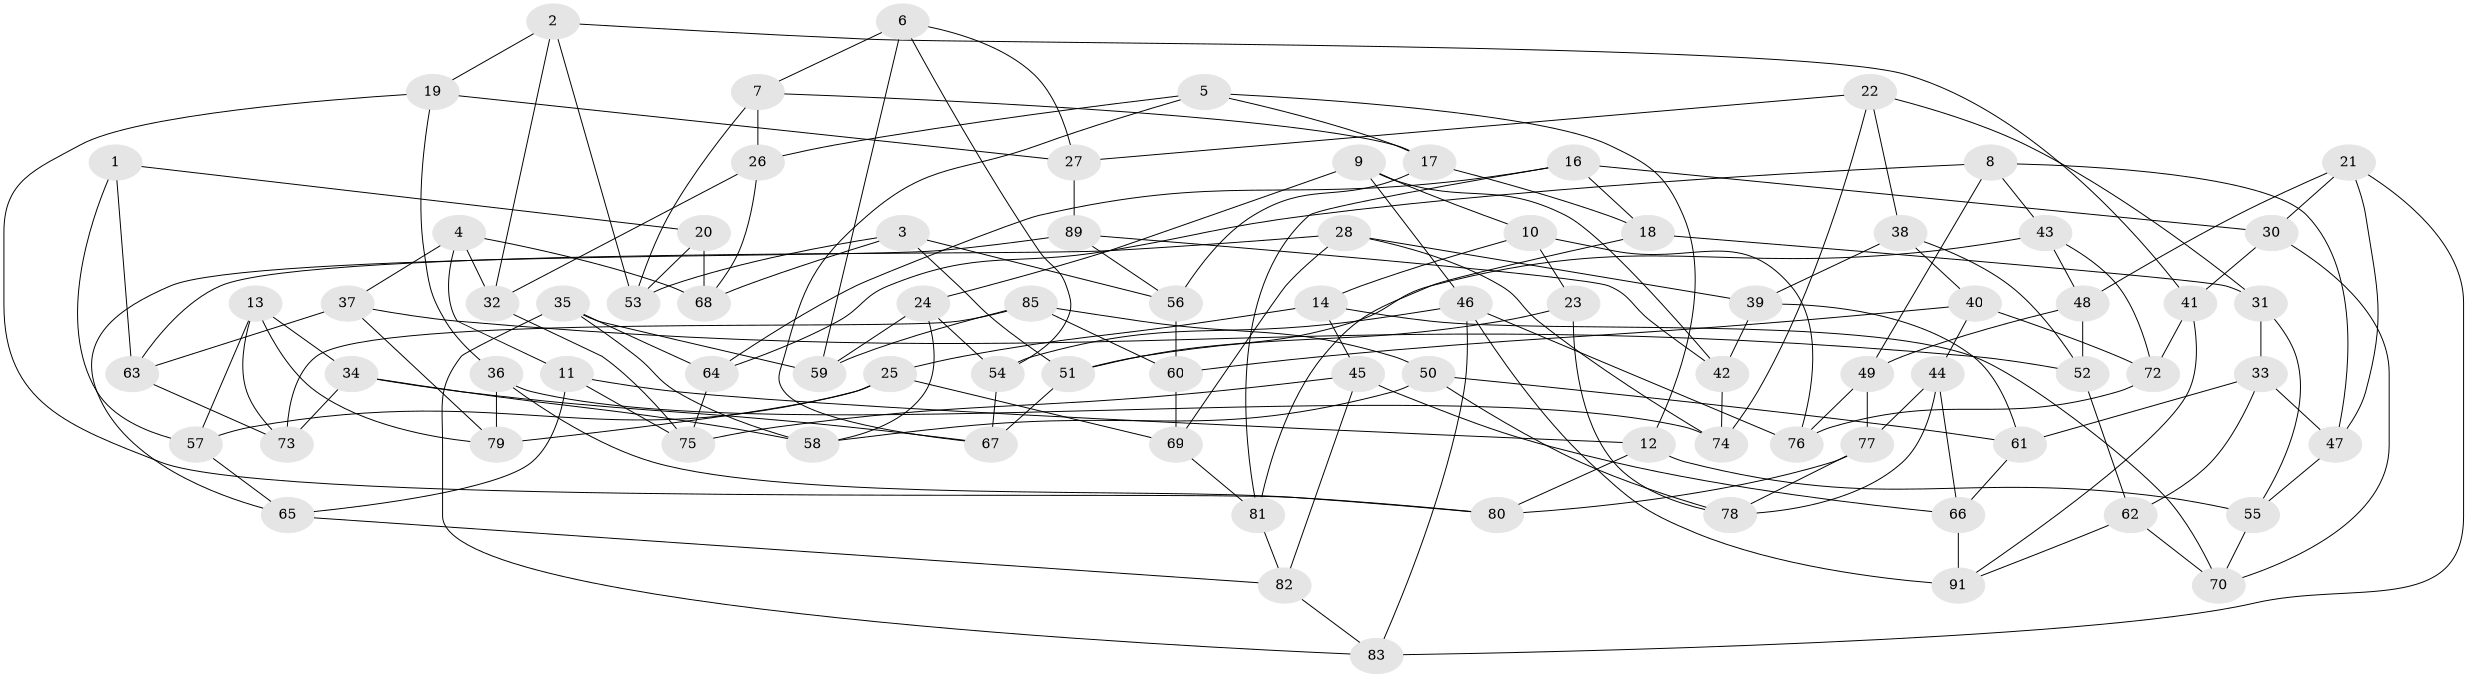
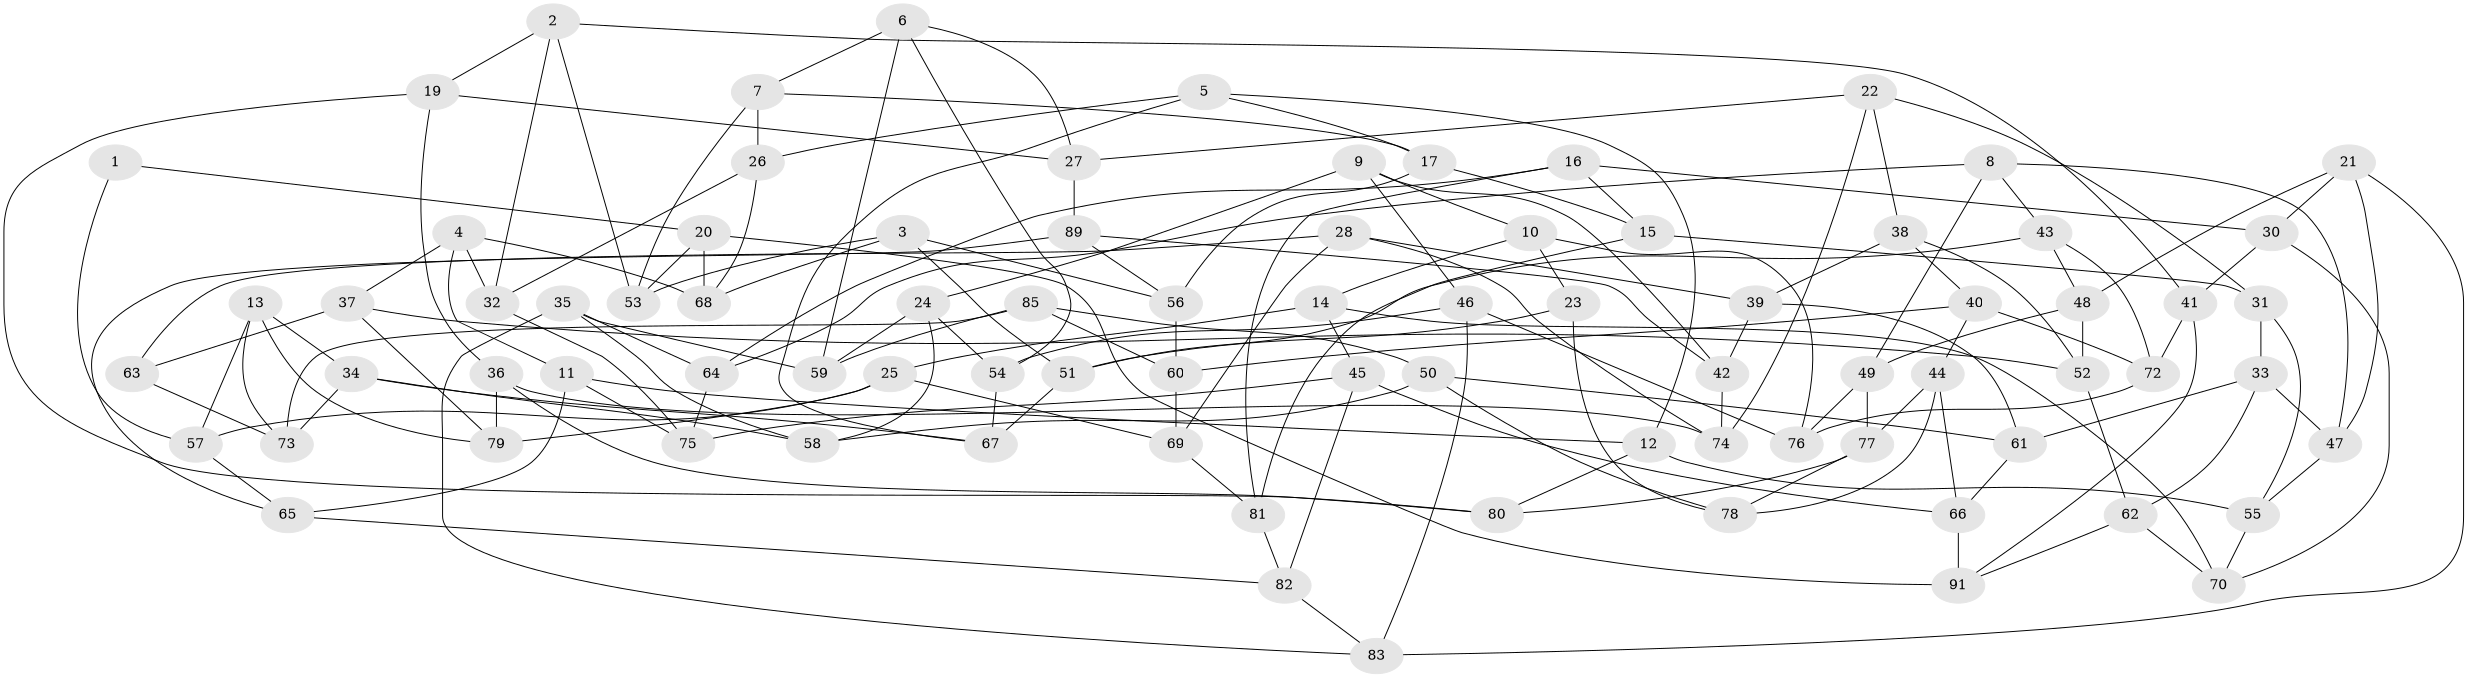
(1648, 233) -> (1648, 233)
(124, 268) -> none
(1664, 519) -> (1301, 465)
